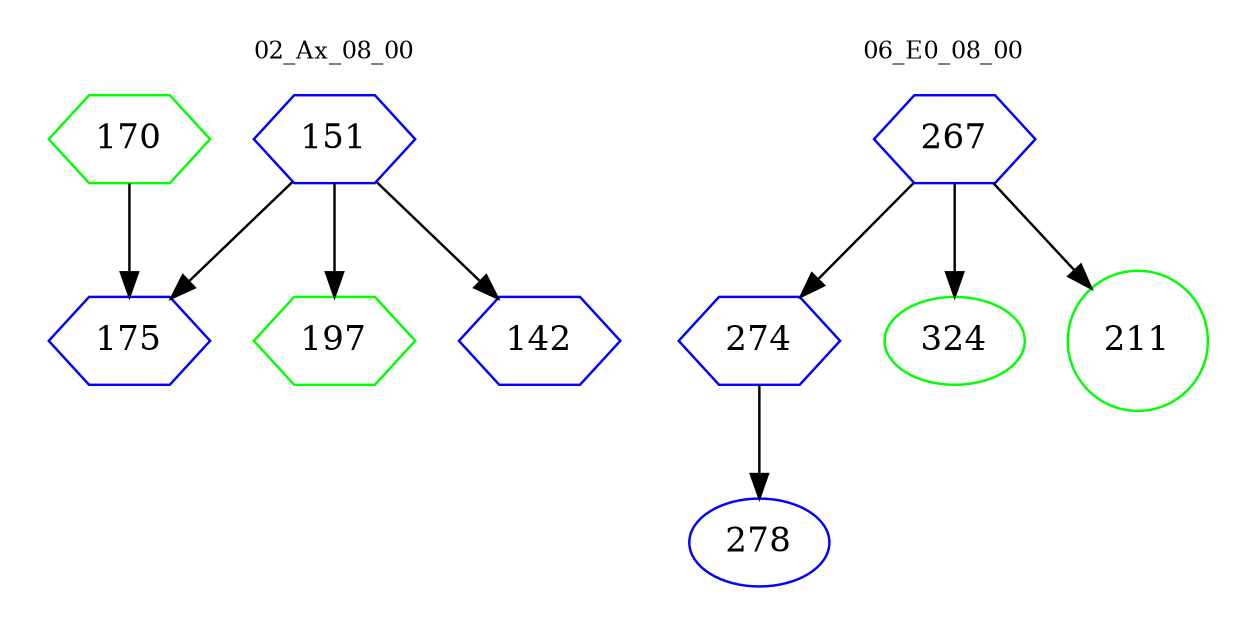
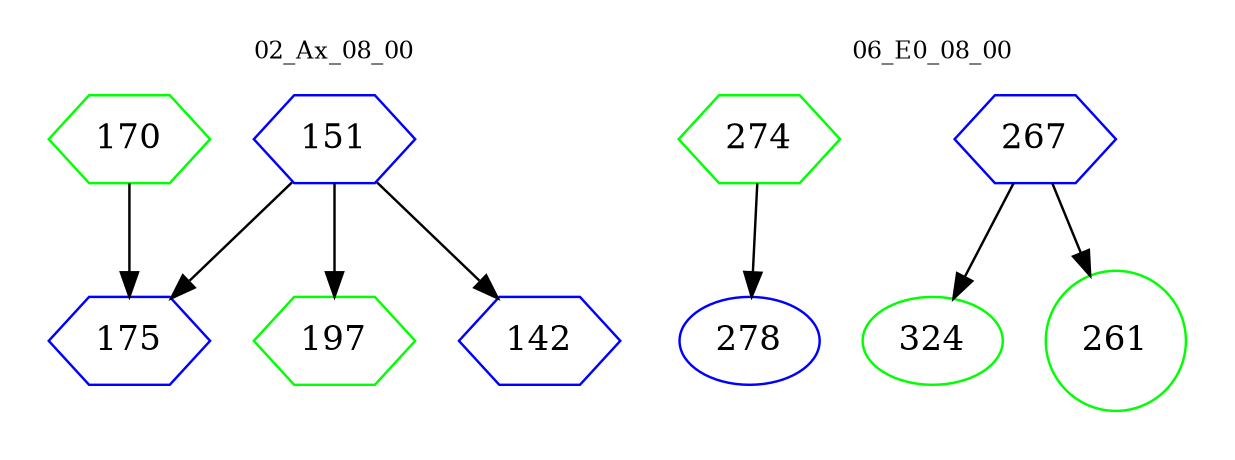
(866, 231) -> none
(759, 341) -> (759, 139)
(1138, 341) -> (1116, 341)
